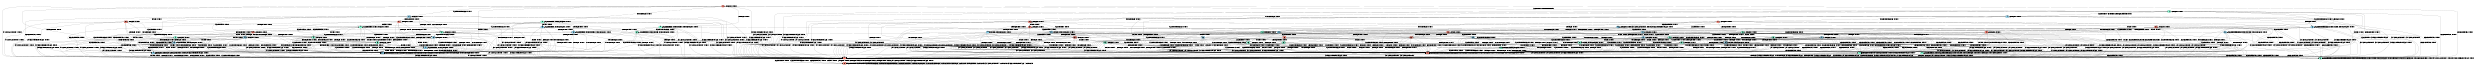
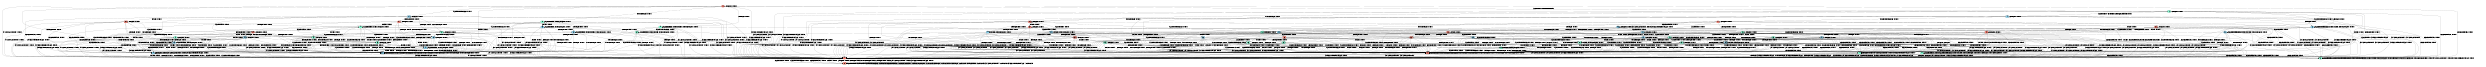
(305, 31) -> (149, 33)
(1943, 43) -> (1943, 43)
none -> (58, 48)
